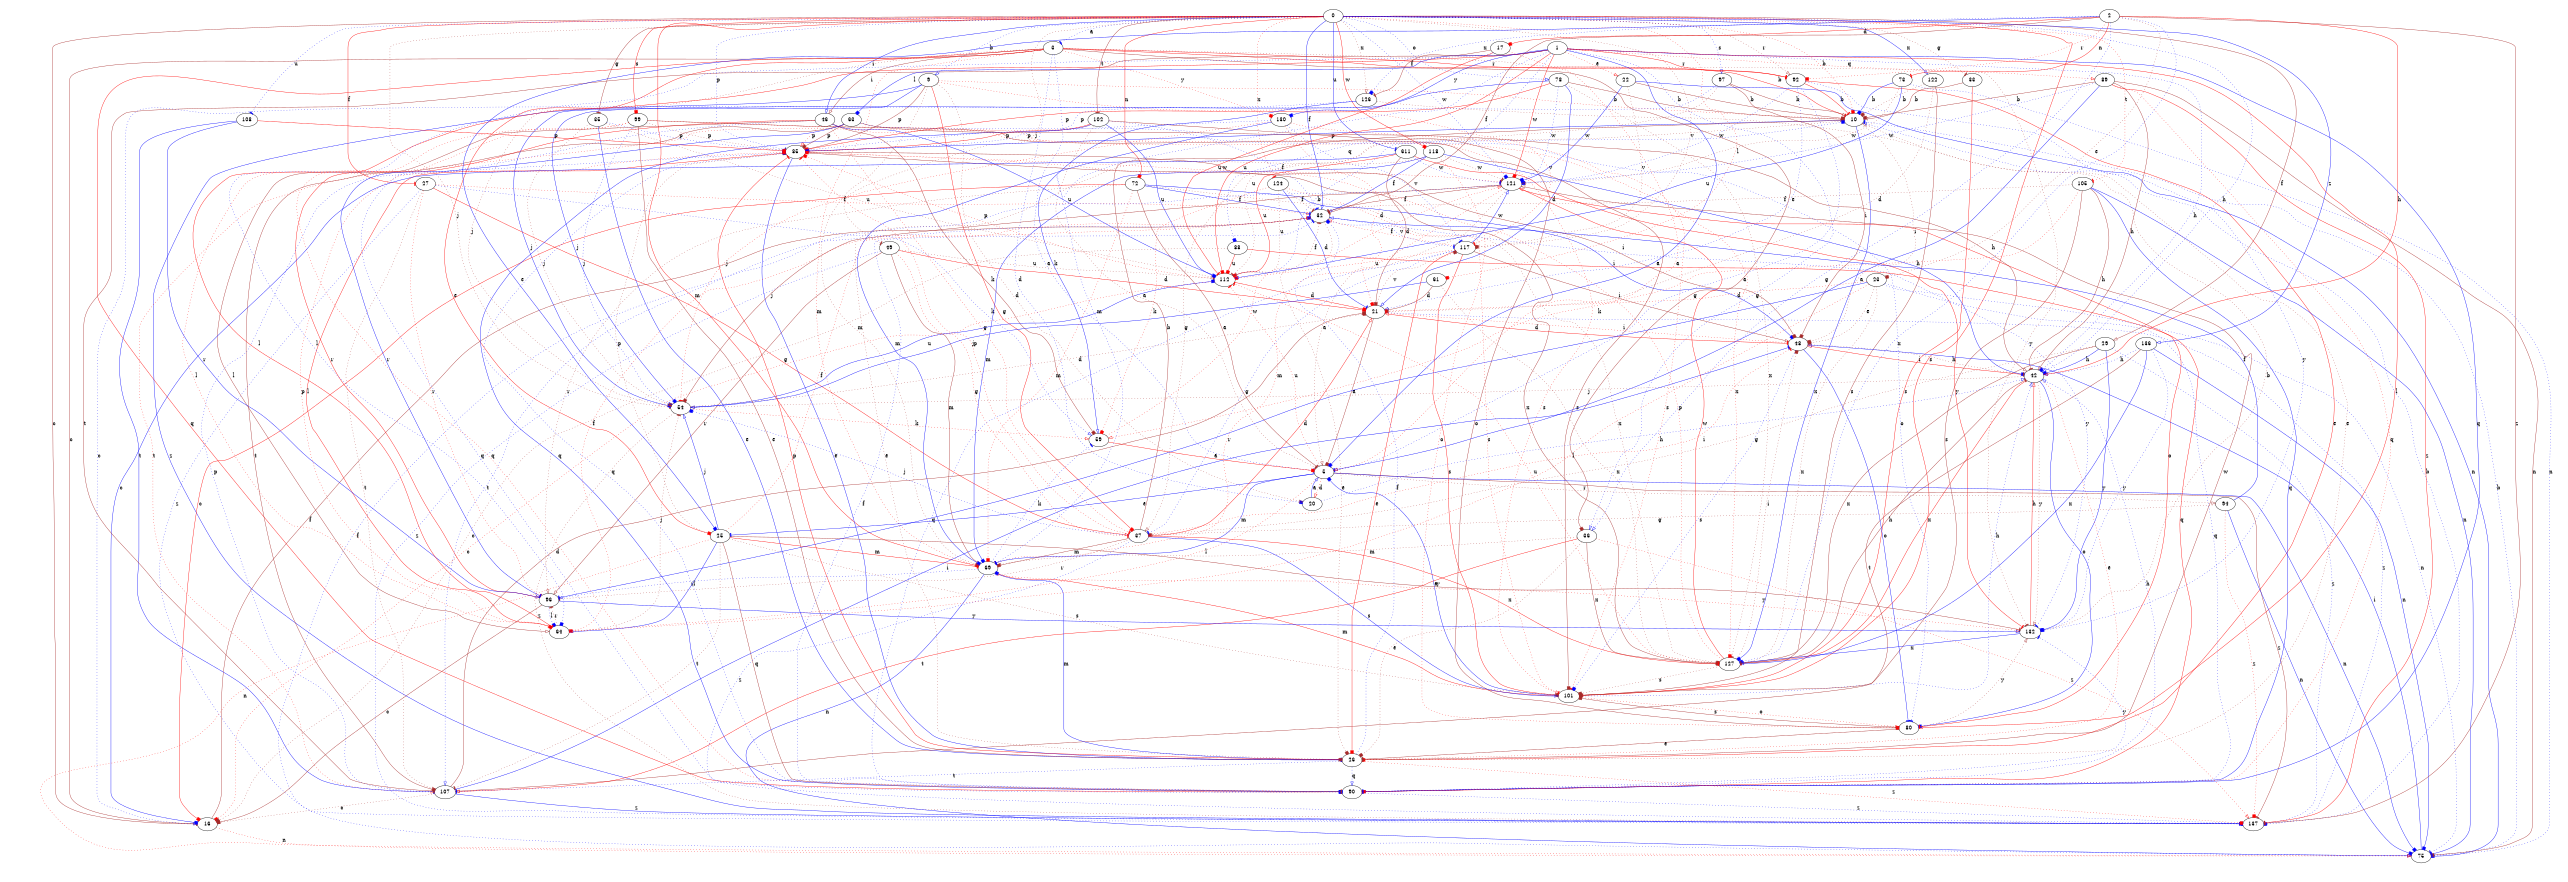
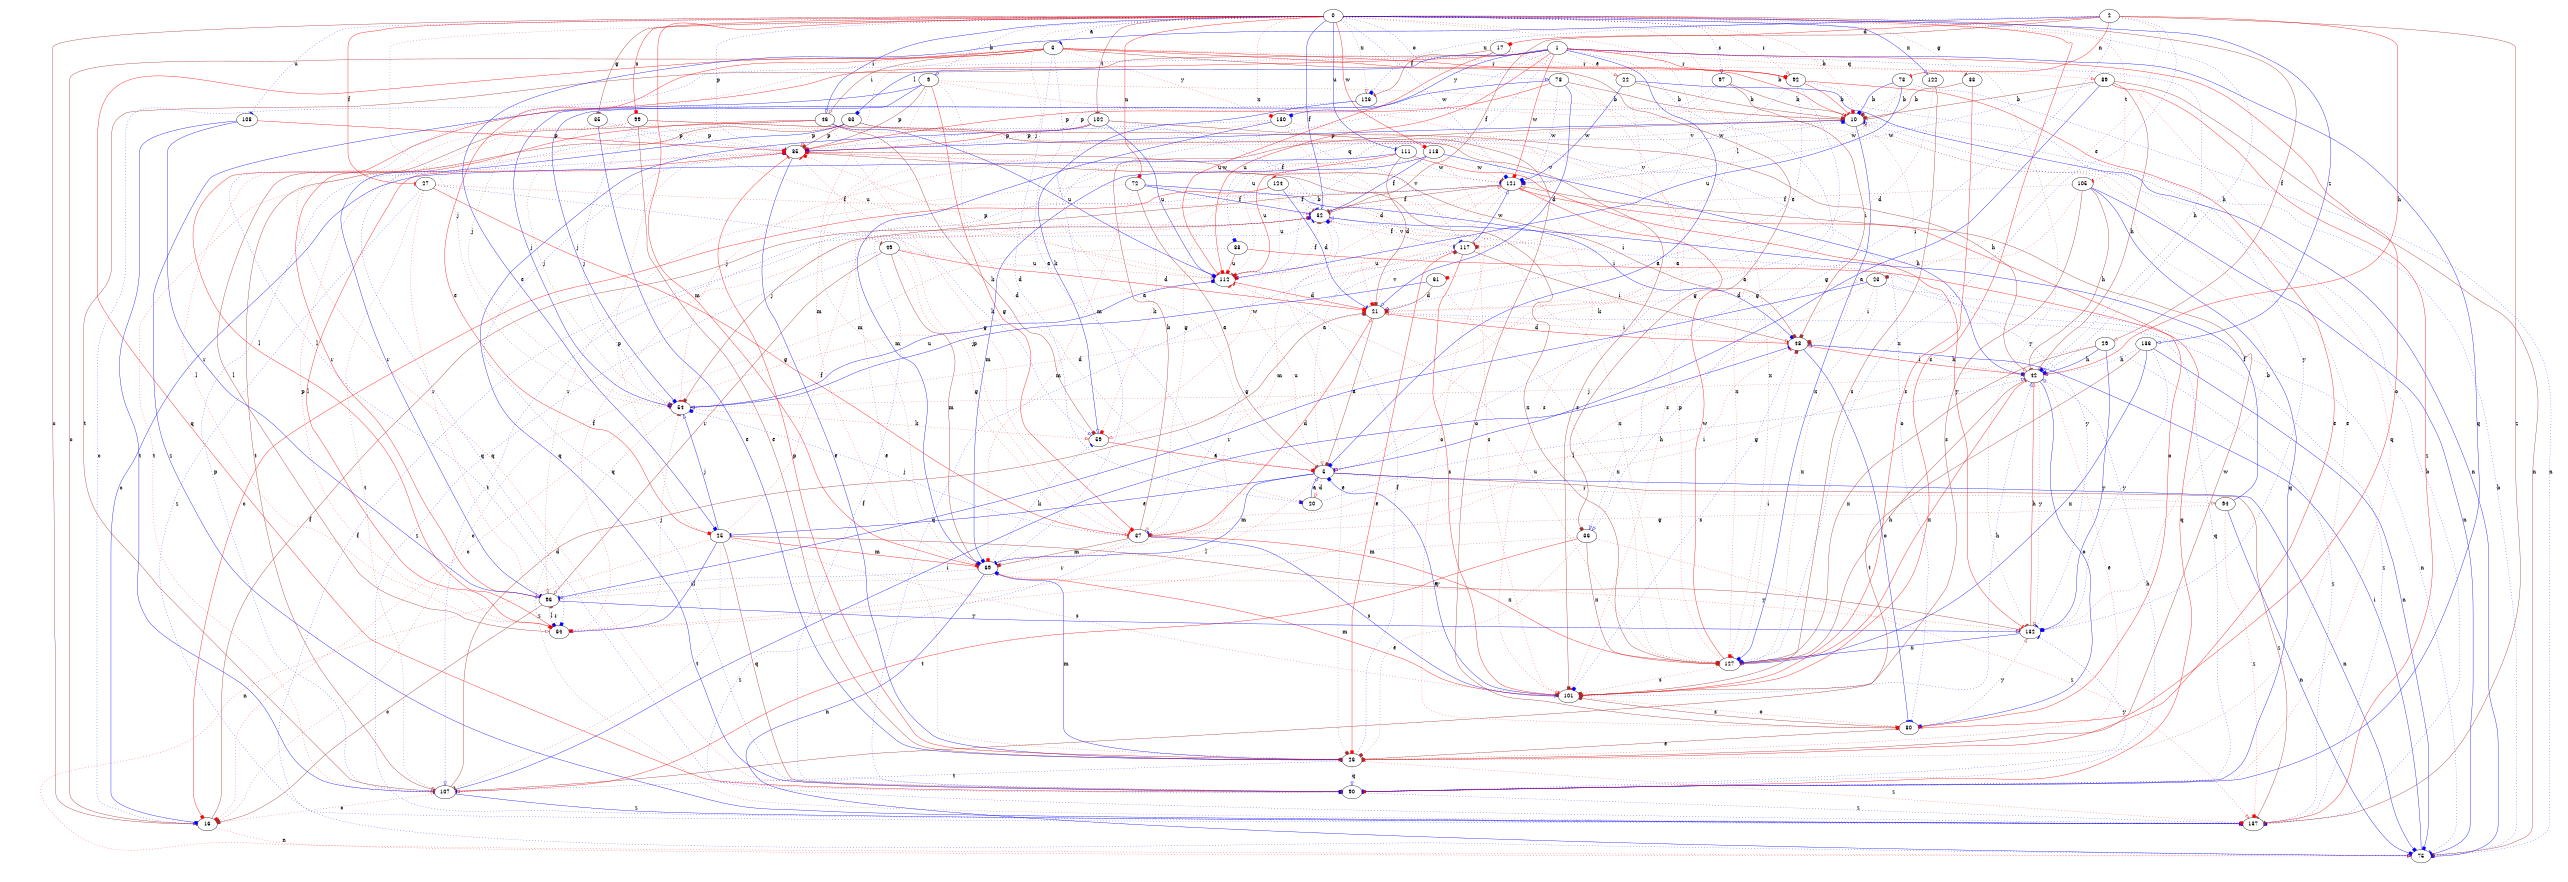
(1947, 68) -> (1645, 71)
(1406, 152) -> (1406, 152)
(262, 236) -> (262, 236)
(466, 291) -> (564, 290)
(1868, 312) -> (1868, 312)
(2397, 392) -> (2397, 392)
